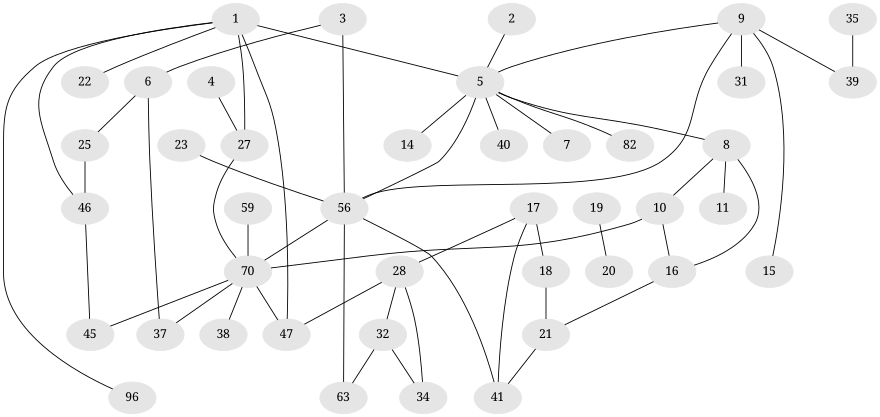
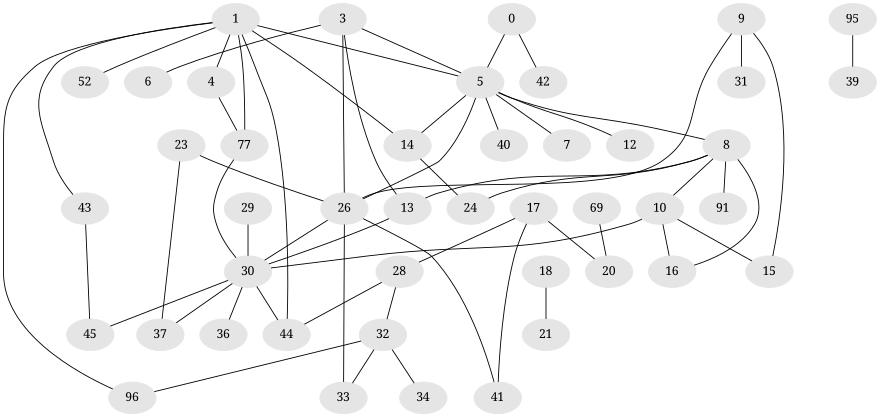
(512, 19) -> (512, 19)
(853, 19) -> (853, 19)
(607, 42) -> (411, 51)
none -> (226, 45)
(797, 51) -> none
none -> (324, 80)
(85, 82) -> (85, 82)
none -> (543, 82)
(85, 145) -> none
(245, 145) -> (245, 145)
(630, 145) -> (630, 145)
(85, 209) -> (85, 209)
(152, 209) -> (171, 240)
(248, 209) -> (248, 209)
(344, 209) -> (344, 209)
none -> (408, 209)
none -> (471, 209)
(597, 209) -> (597, 209)
(723, 209) -> (723, 209)
(539, 238) -> (575, 243)
none -> (715, 240)
(248, 272) -> (248, 272)
(609, 303) -> none
(417, 334) -> none
(223, 335) -> (223, 335)
(287, 335) -> (287, 335)
none -> (258, 366)
(522, 366) -> none
(344, 398) -> (344, 398)
